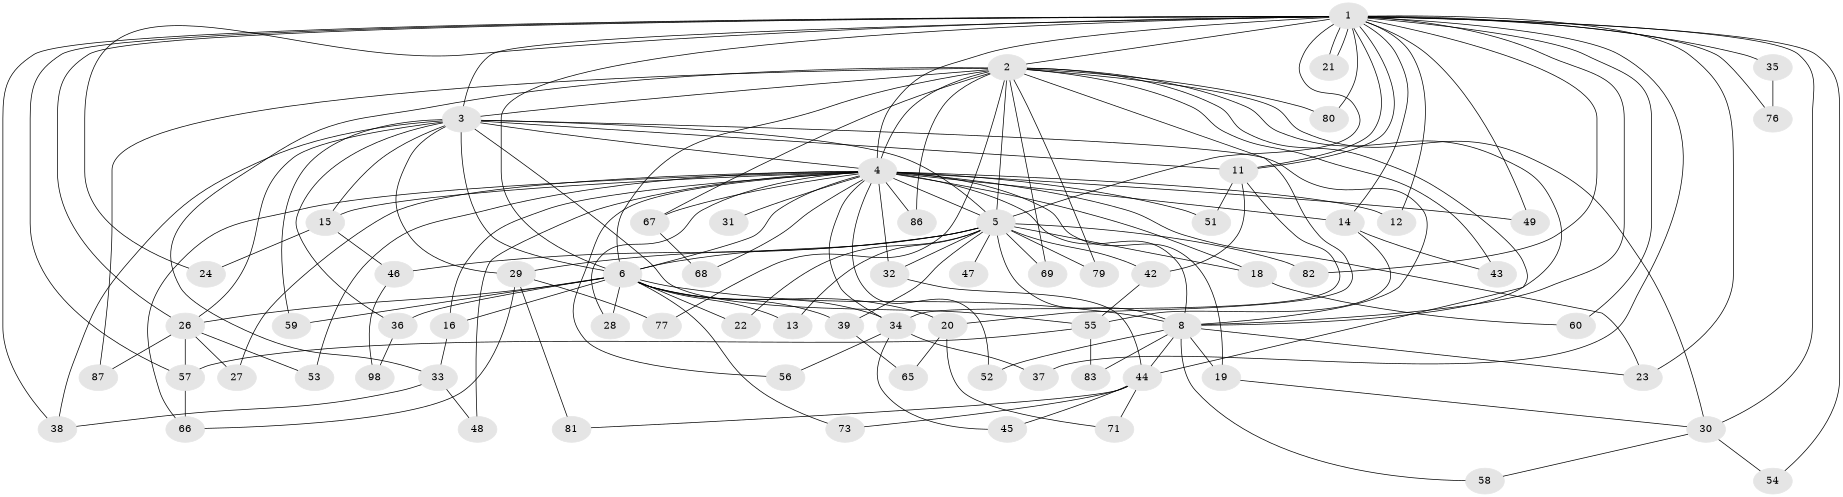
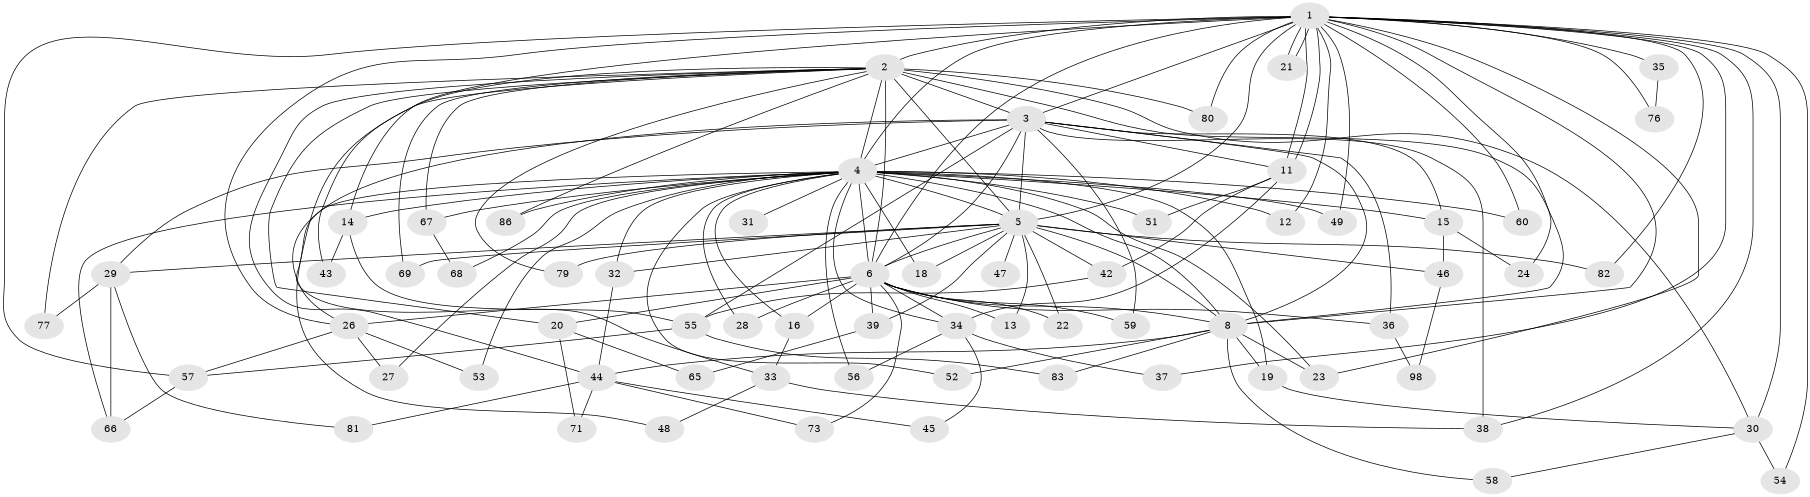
(1434, 316) -> (1192, 183)
(98, 378) -> none
